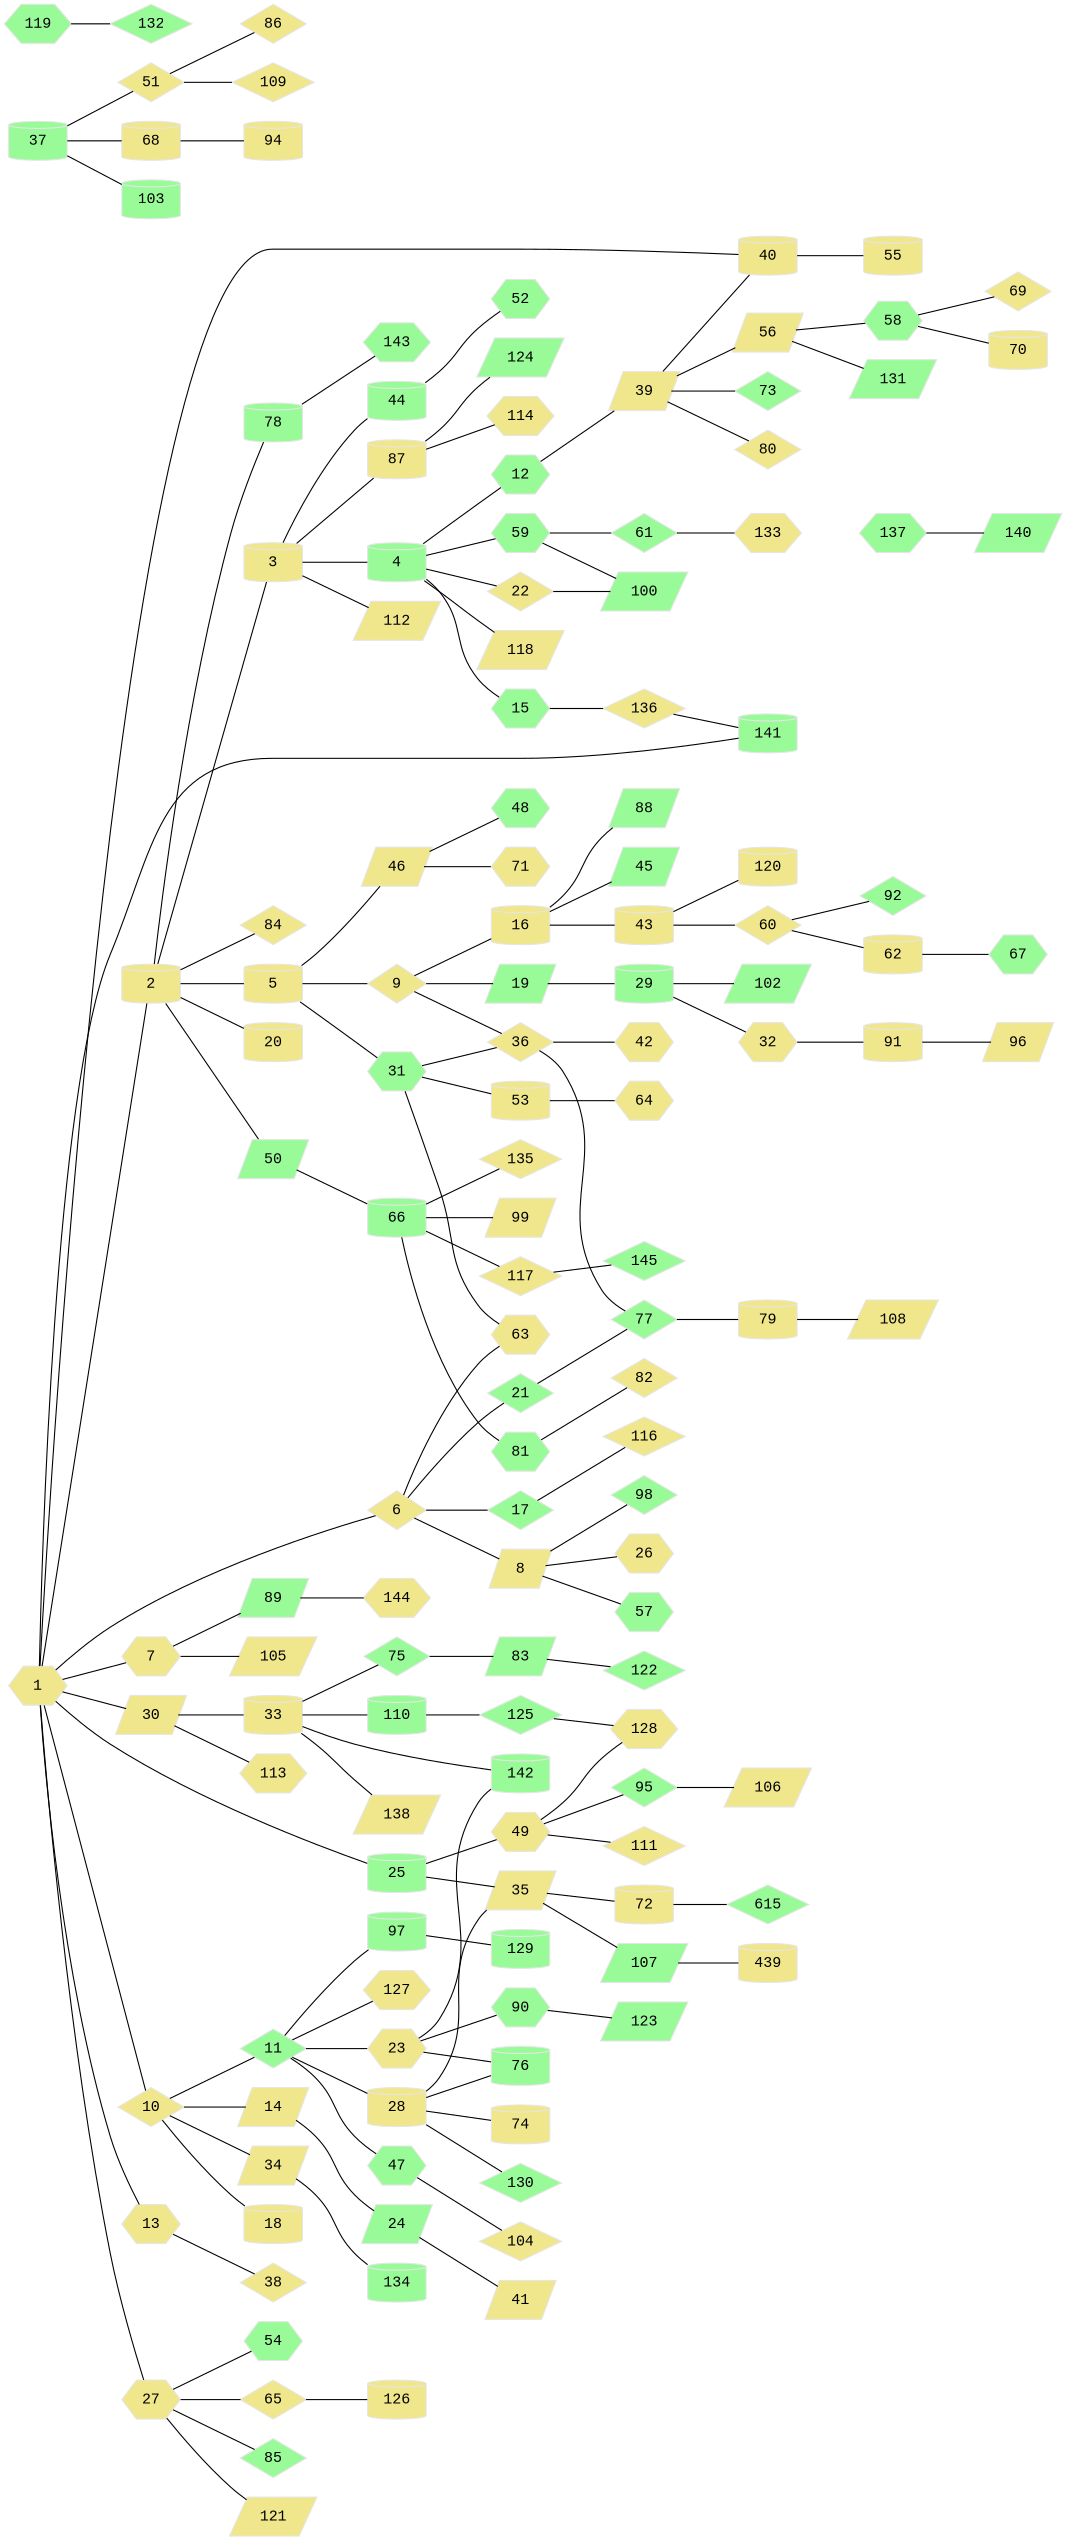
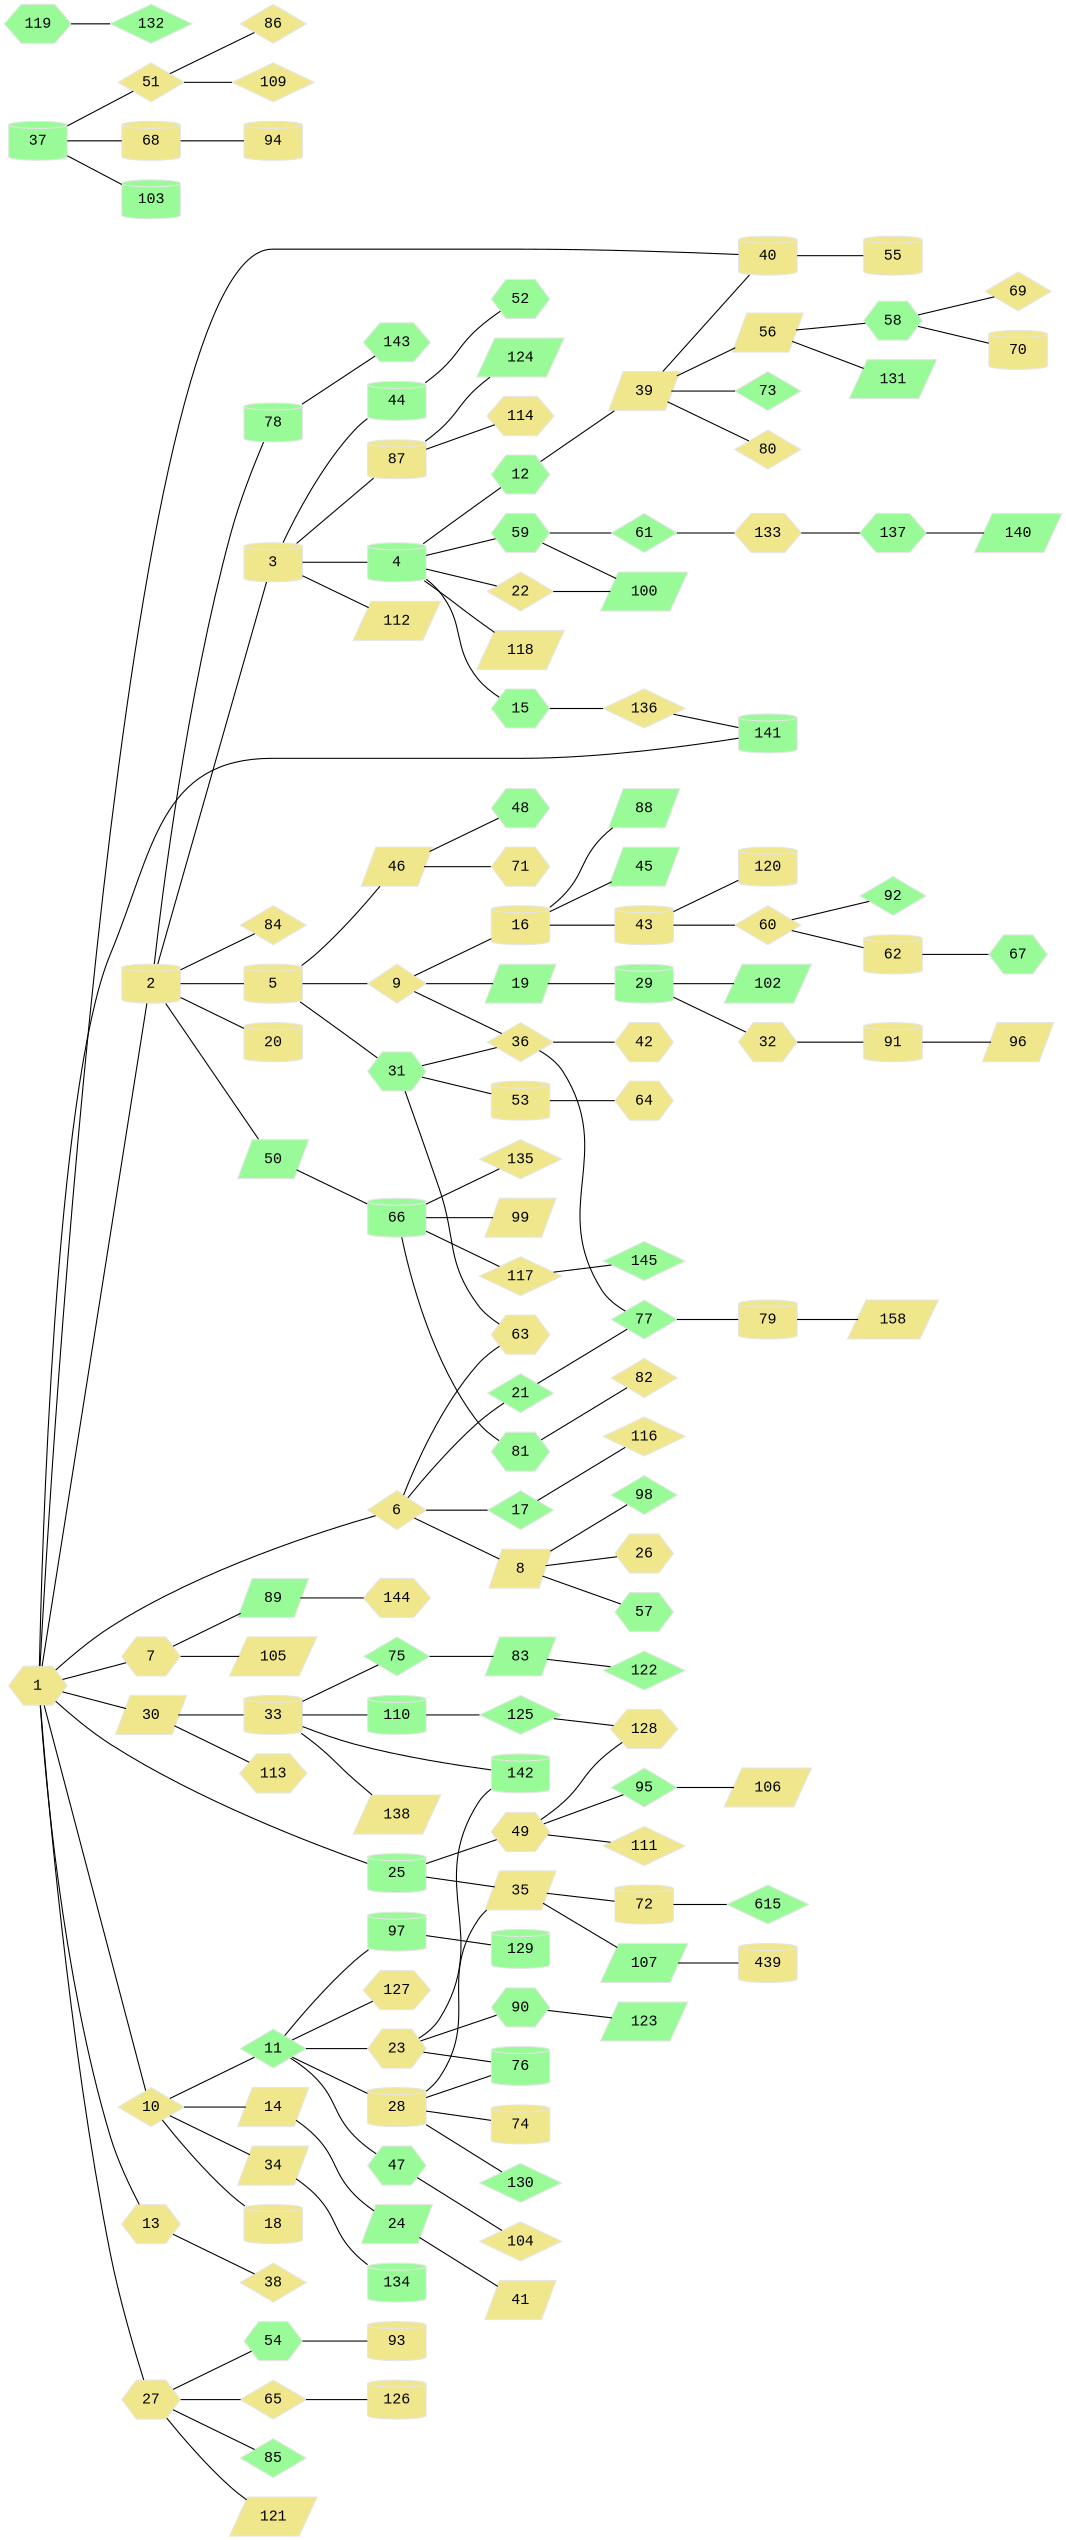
none -> (831, 533)
(893, 1320) -> (893, 1320)
none -> (397, 2341)
